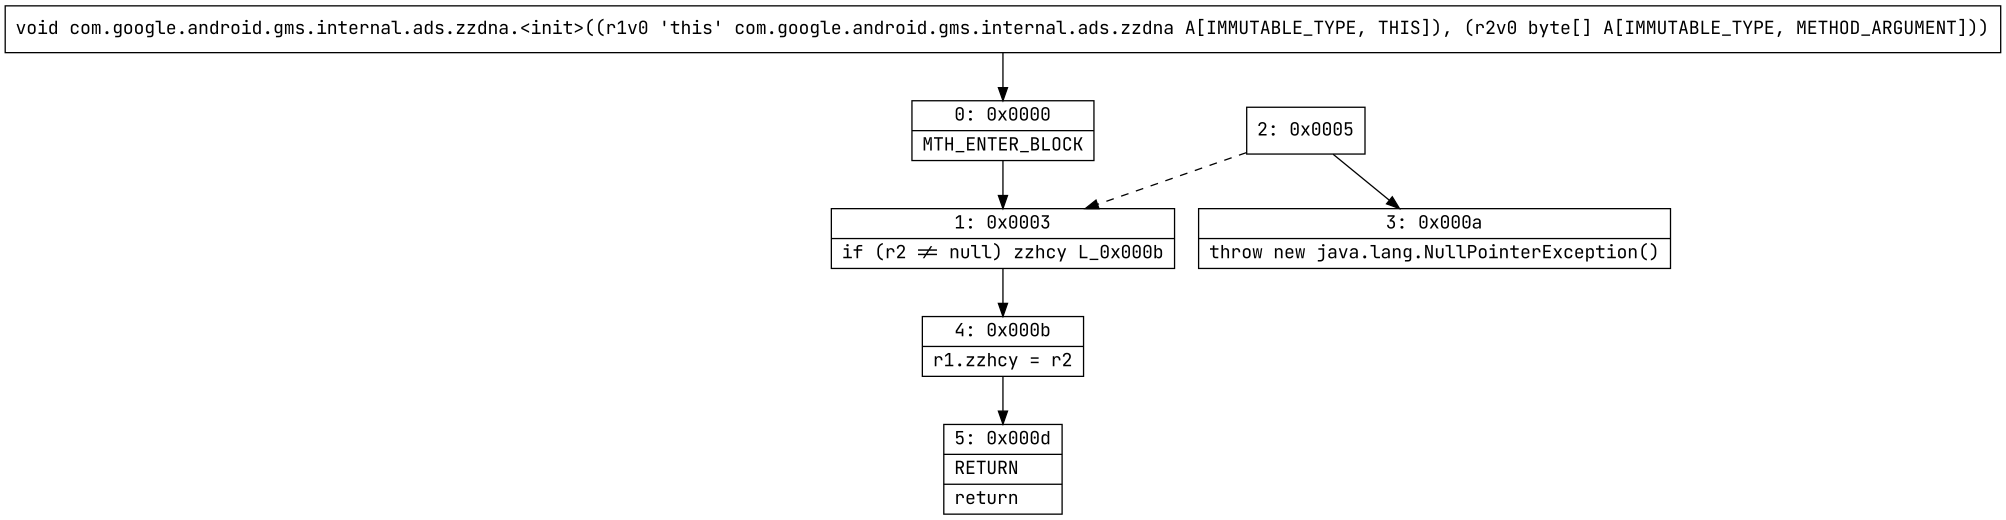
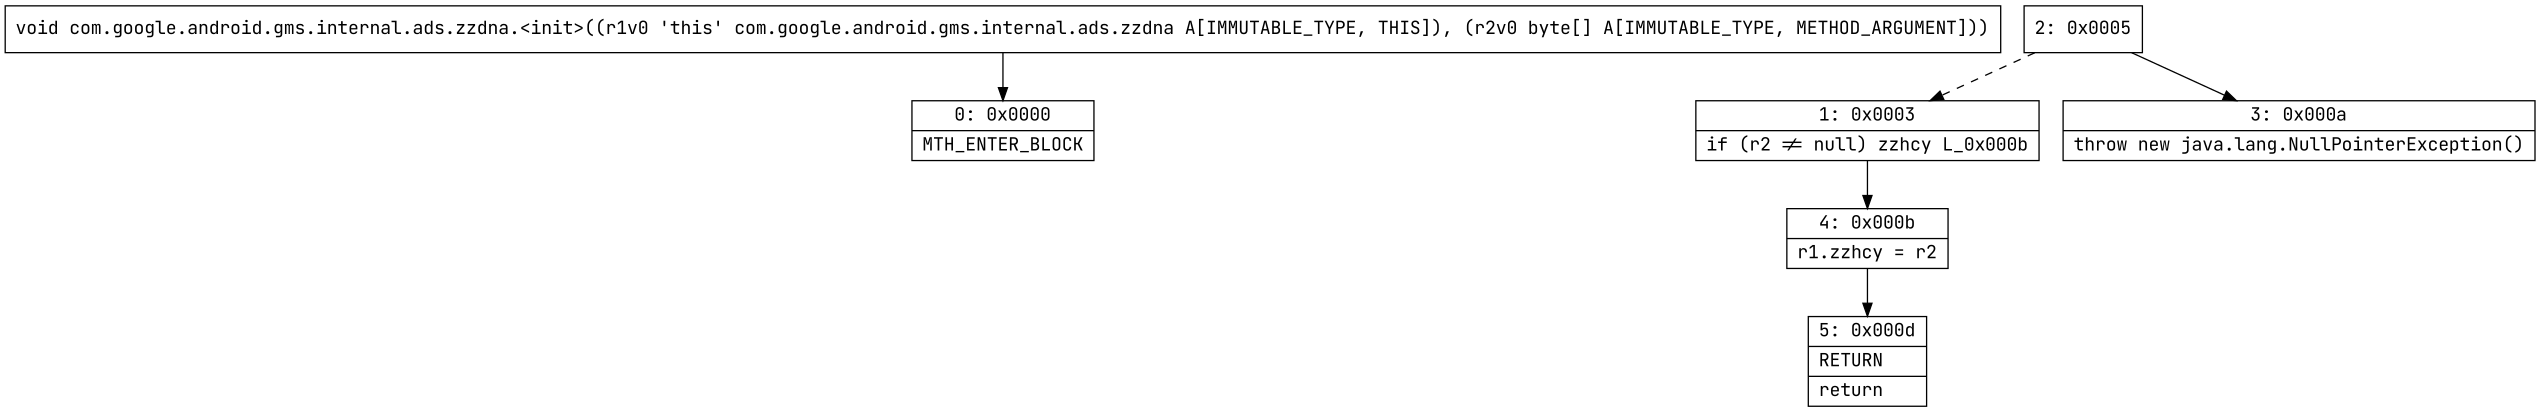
(1003, 178) -> none
